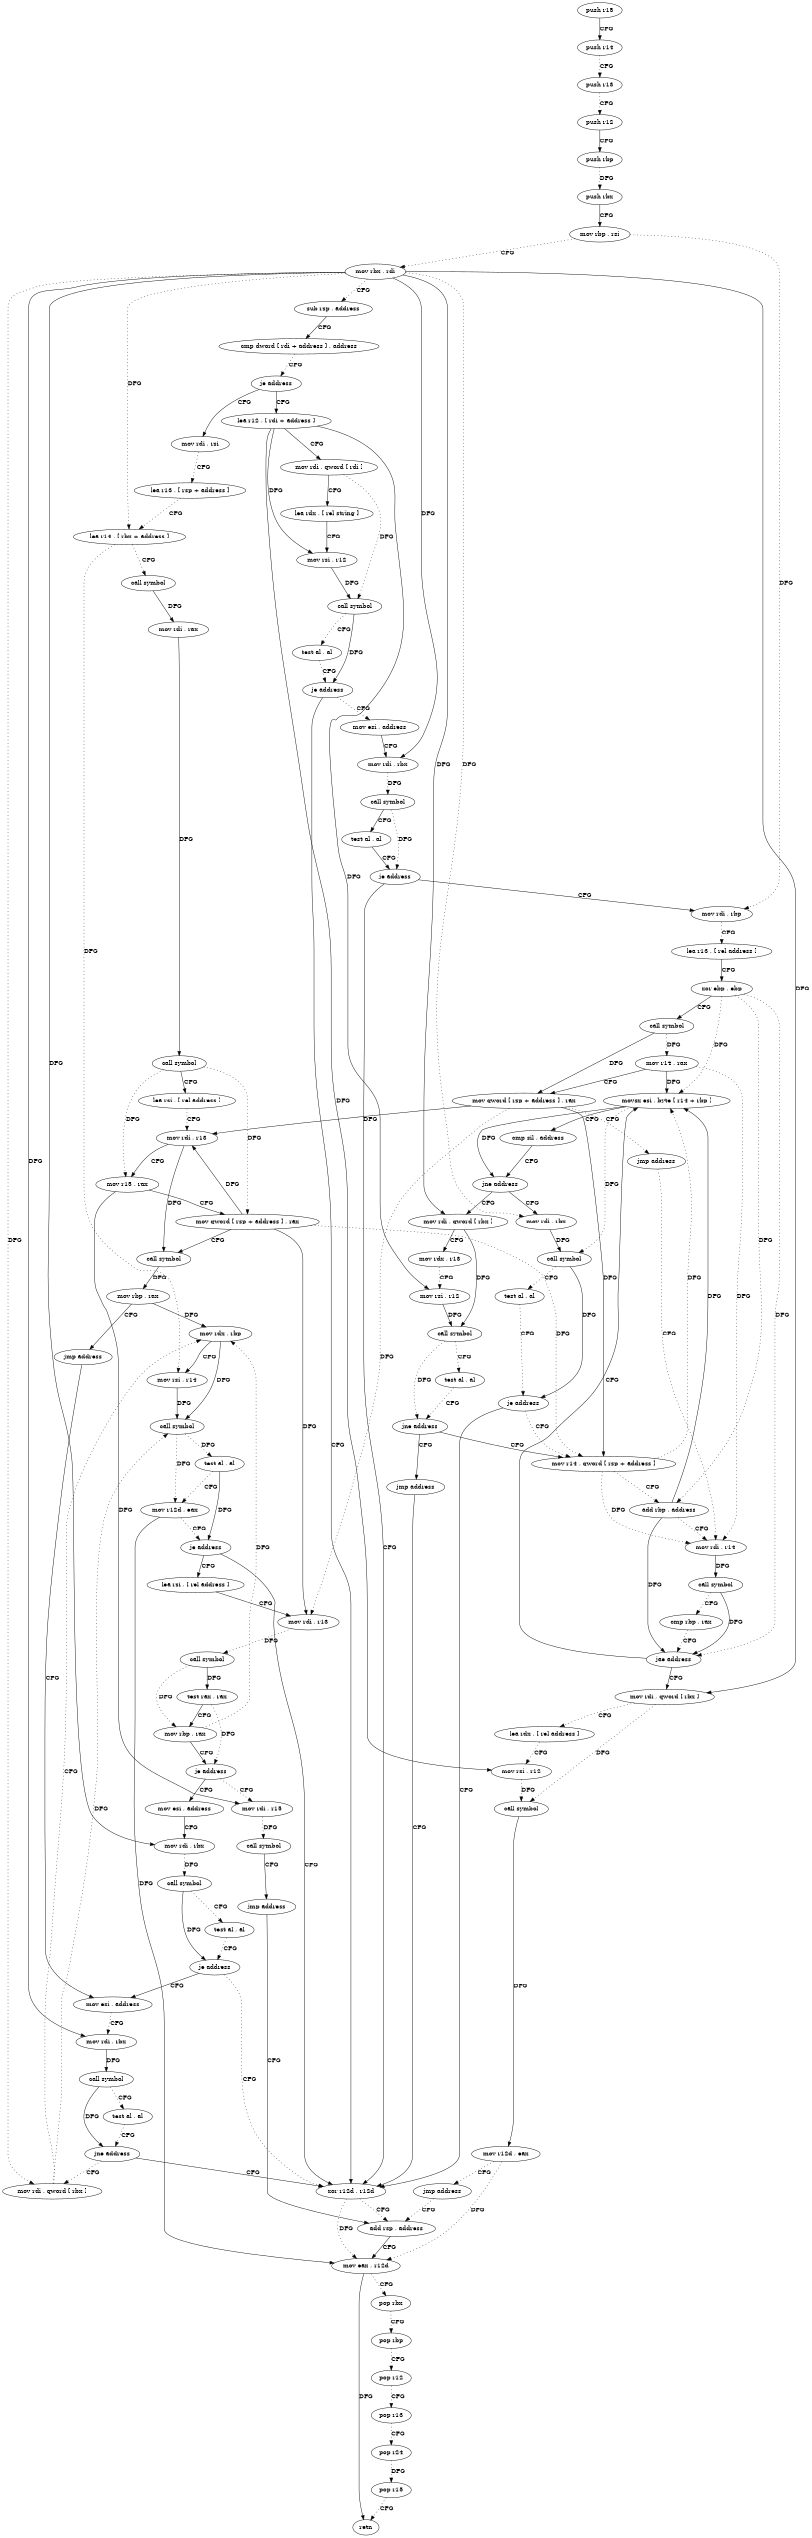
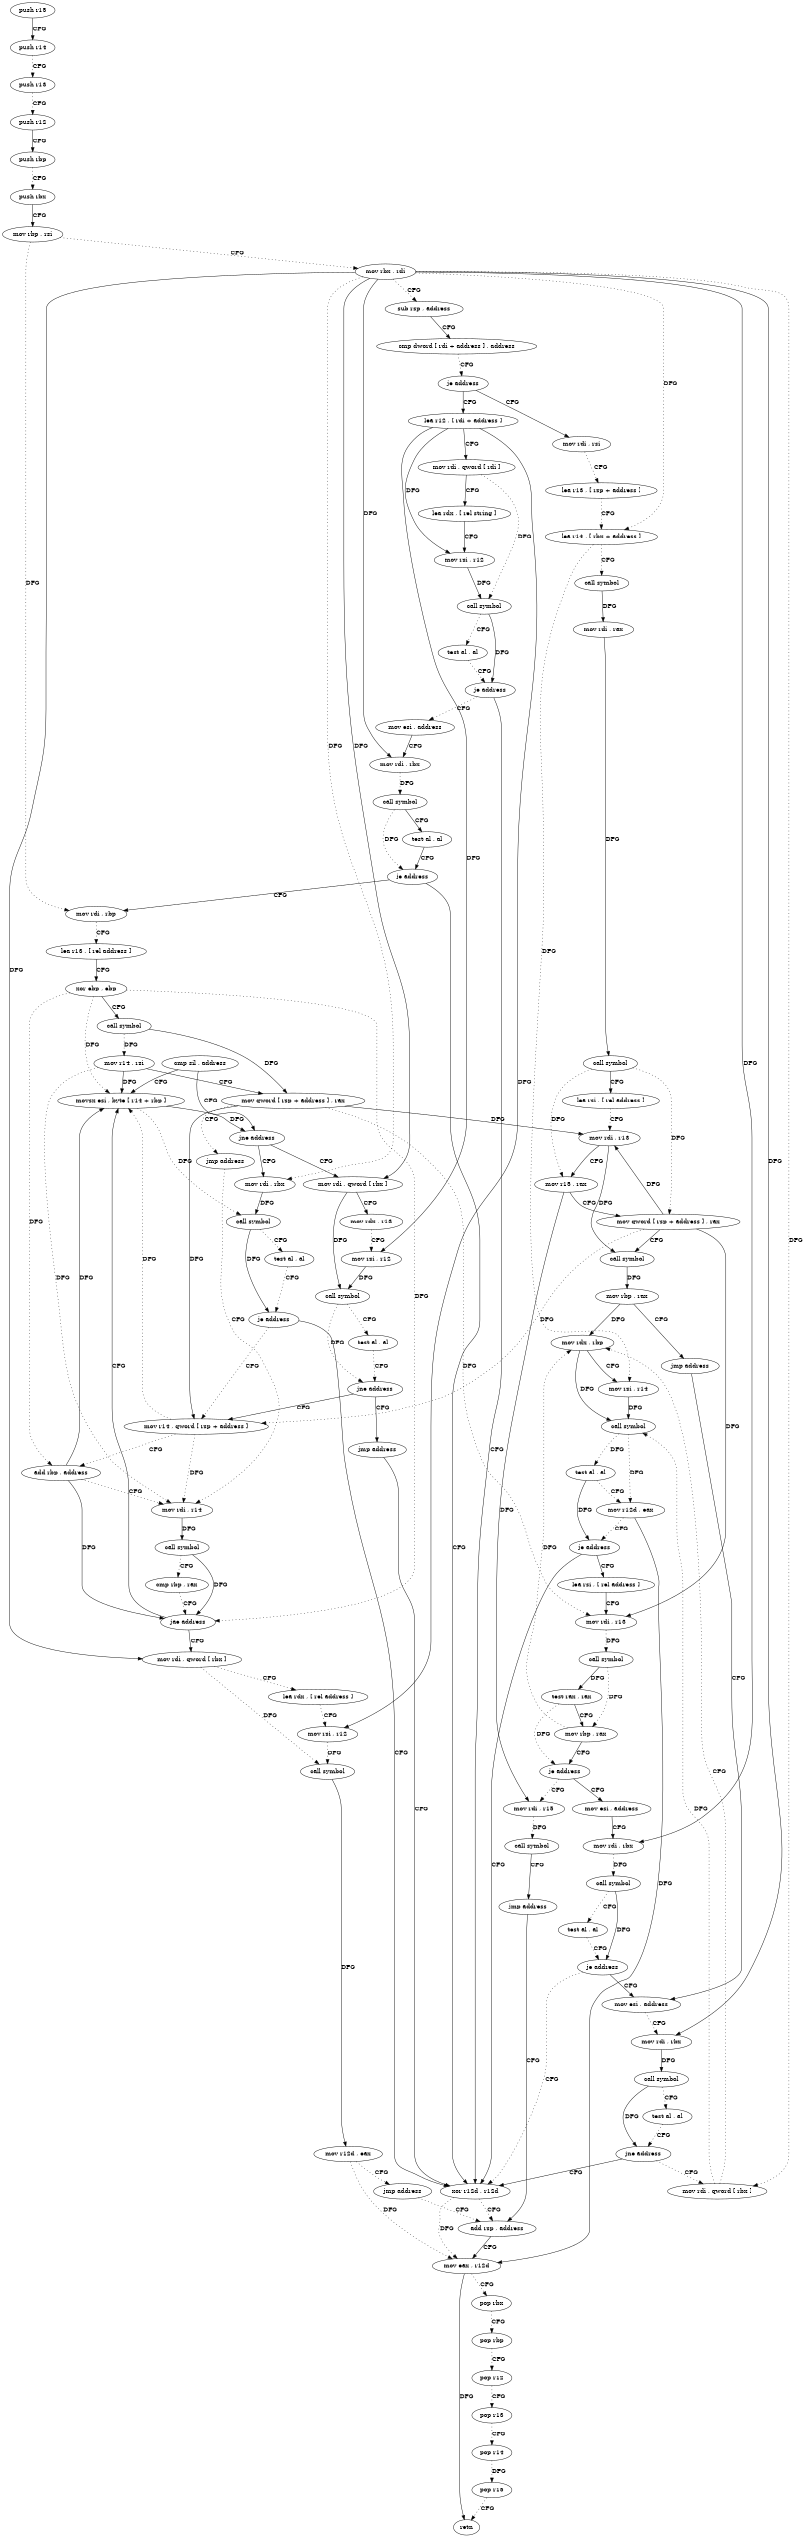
(607, 178) -> (40, 178)
(667, 1063) -> (124, 1063)
(586, 1116) -> (155, 1078)
(391, 2453) -> (492, 2453)
